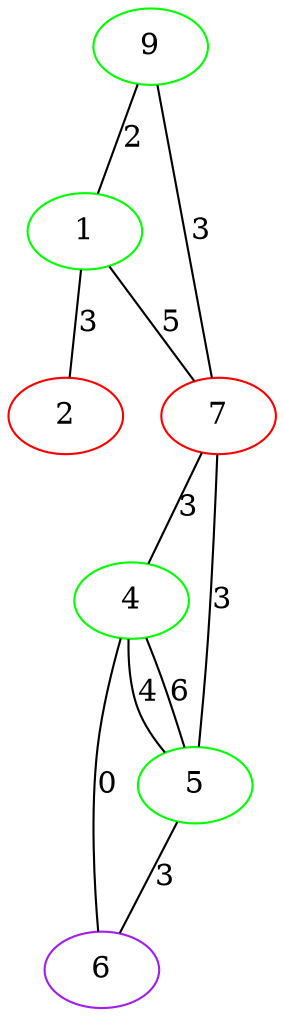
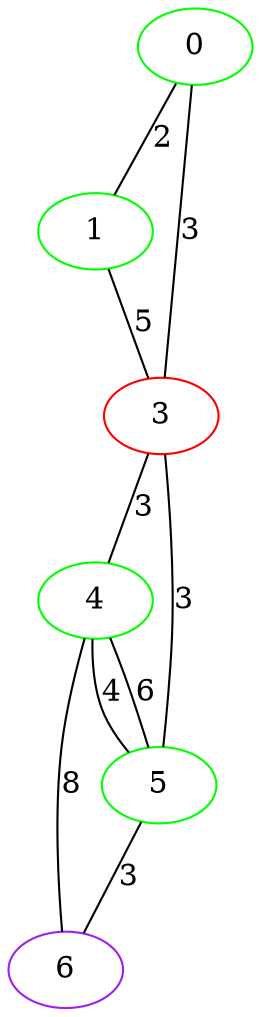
(151, 47) -> (195, 47)
(66, 416) -> none
(219, 416) -> (161, 416)
(108, 785) -> (72, 785)
